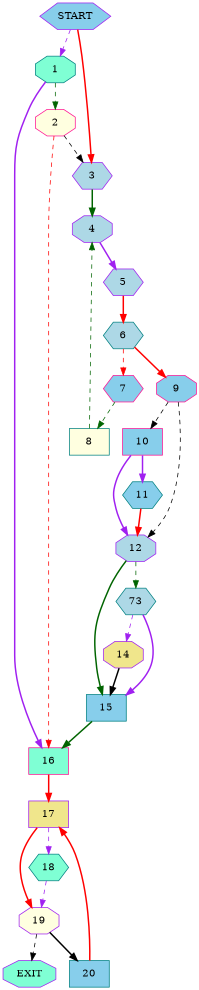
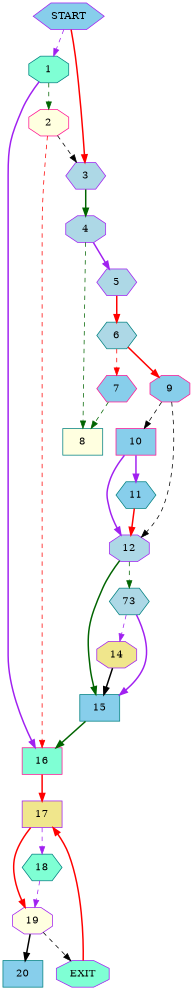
(91, 339) -> (84, 332)
(85, 895) -> (79, 895)
